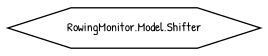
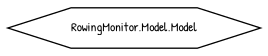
(134, 28) -> (134, 28)
